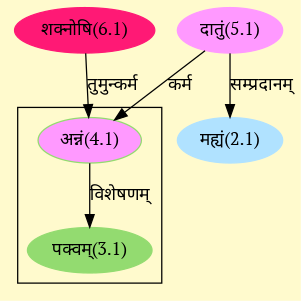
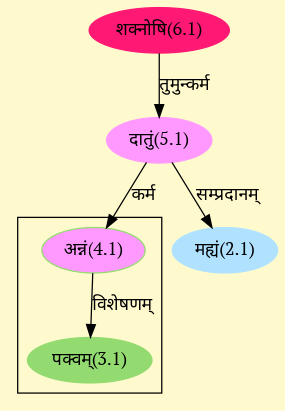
(87, 79) -> (159, 79)
